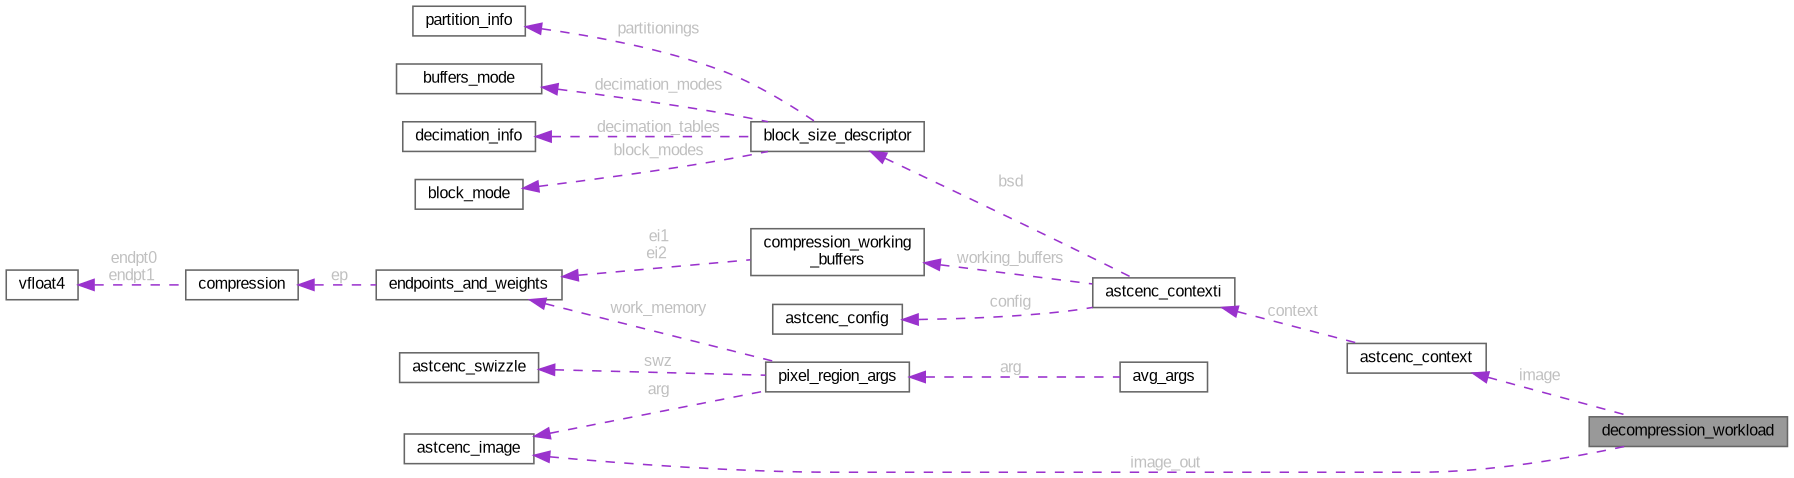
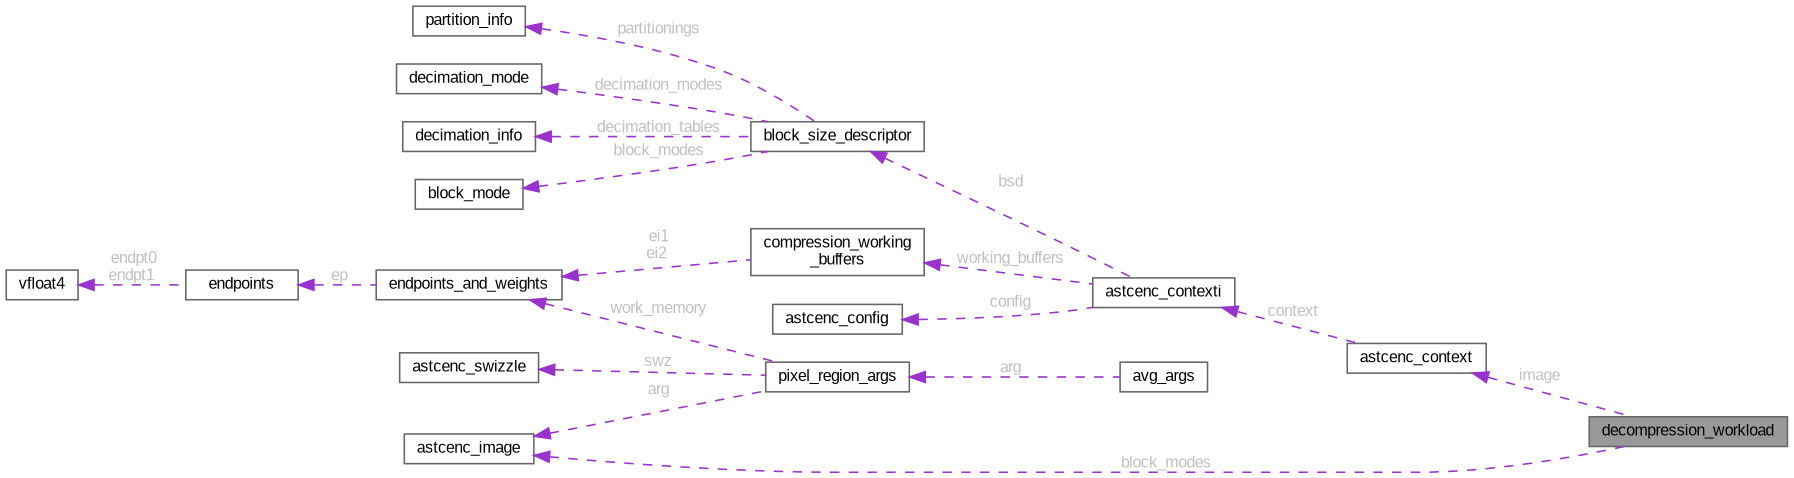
(469, 79) -> (469, 79)
(242, 285) -> (242, 285)
(1164, 464) -> (1164, 464)
